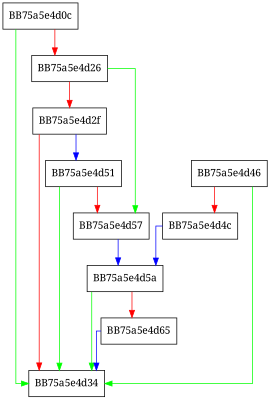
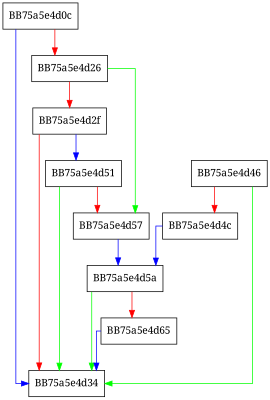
(16, 209) -> (16, 209)
